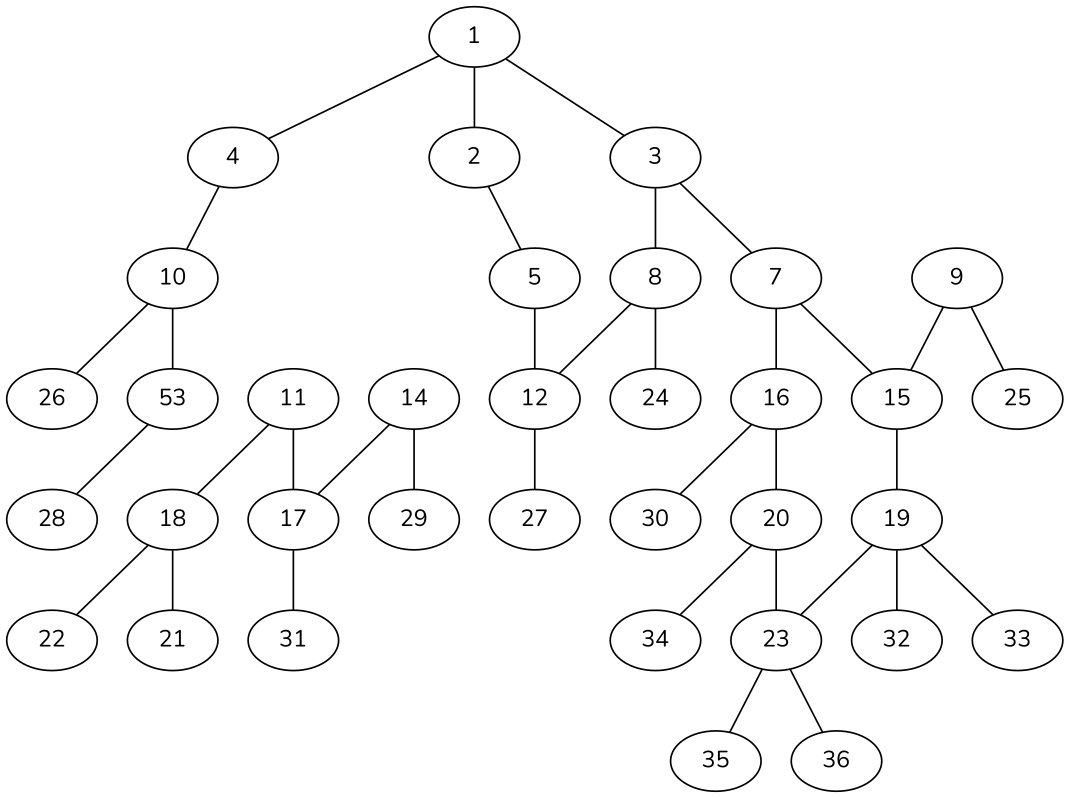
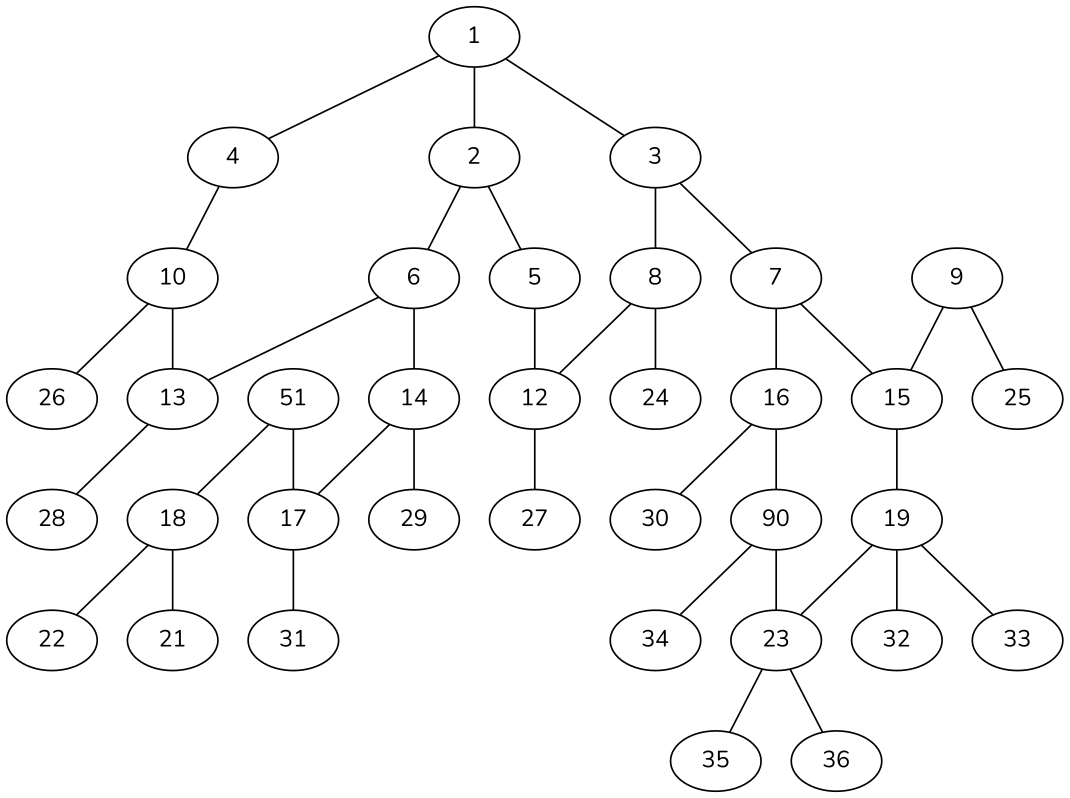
none -> (414, 278)
(173, 399) -> (173, 399)
(293, 399) -> (293, 399)
(776, 520) -> (776, 520)
